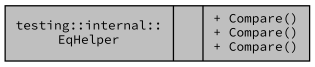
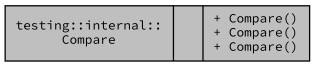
(89, 40) -> (89, 40)
